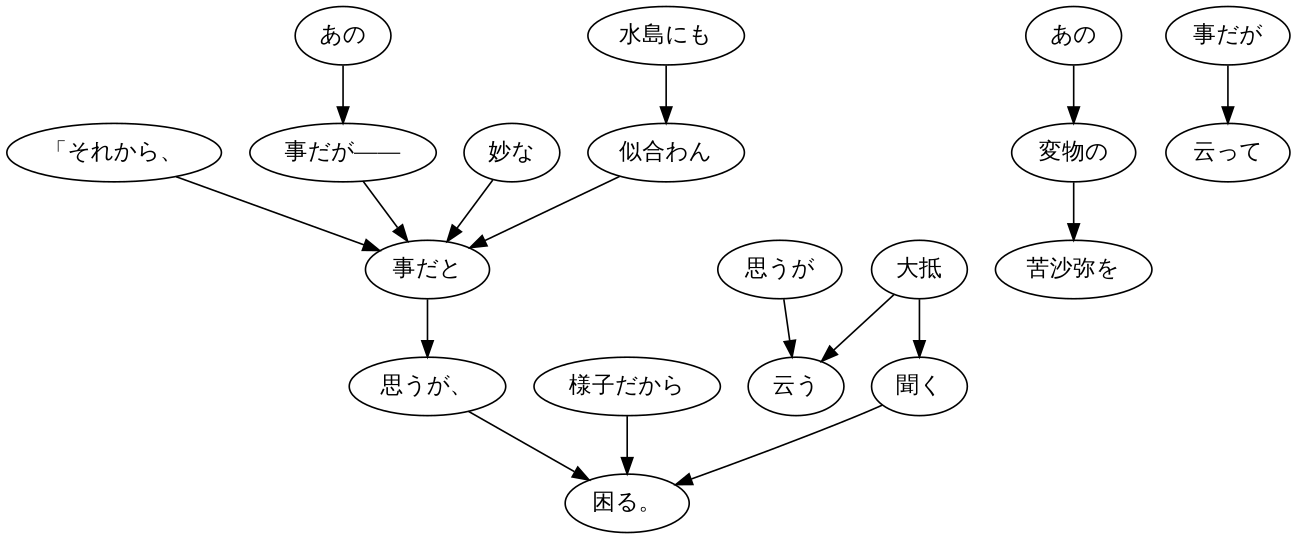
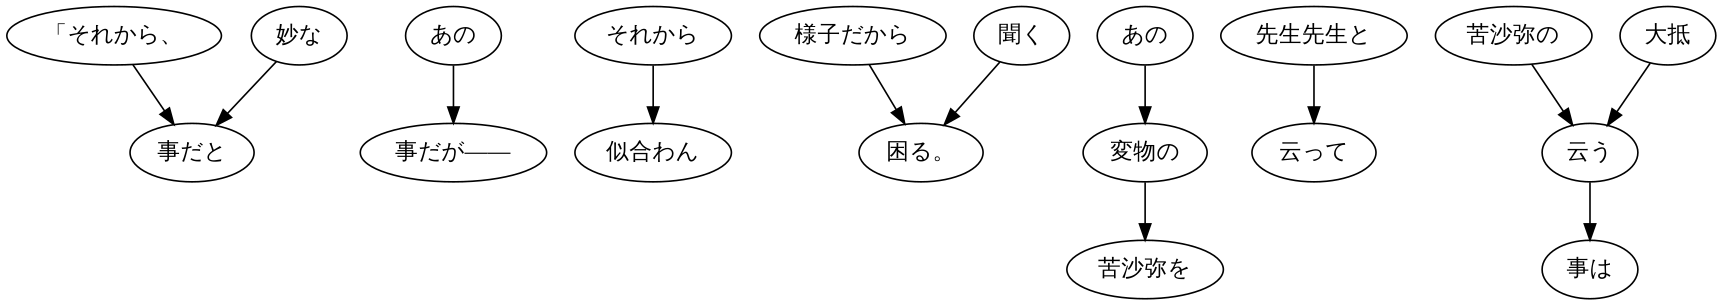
(666, 36) -> (653, 36)
(1228, 36) -> (1314, 36)
(380, 204) -> none
(552, 208) -> none
(780, 270) -> (1514, 36)
none -> (1590, 270)
(919, 320) -> none
(427, 386) -> none
